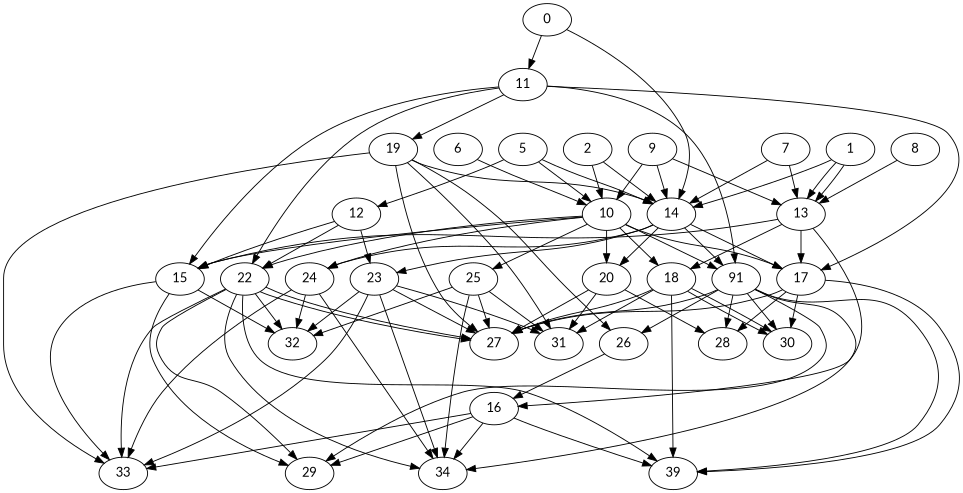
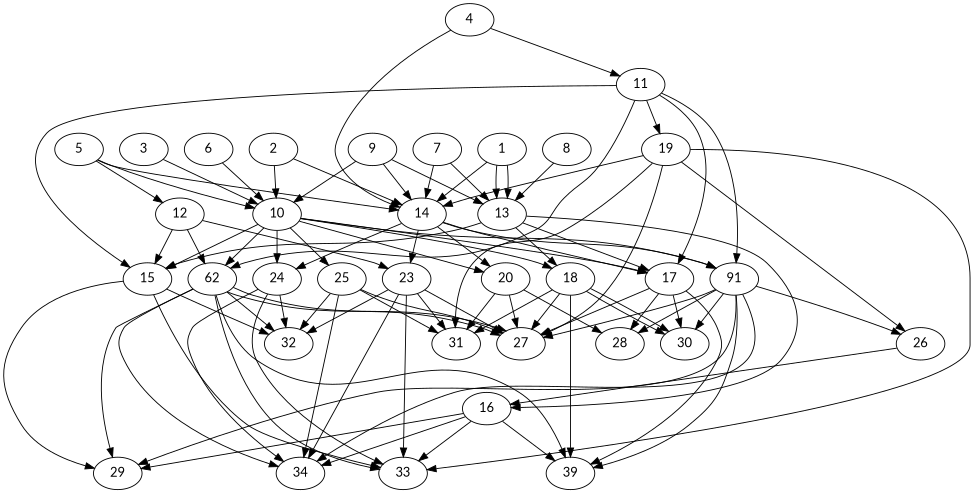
(547, 20) -> (470, 20)
none -> (144, 149)
(245, 279) -> (212, 279)
